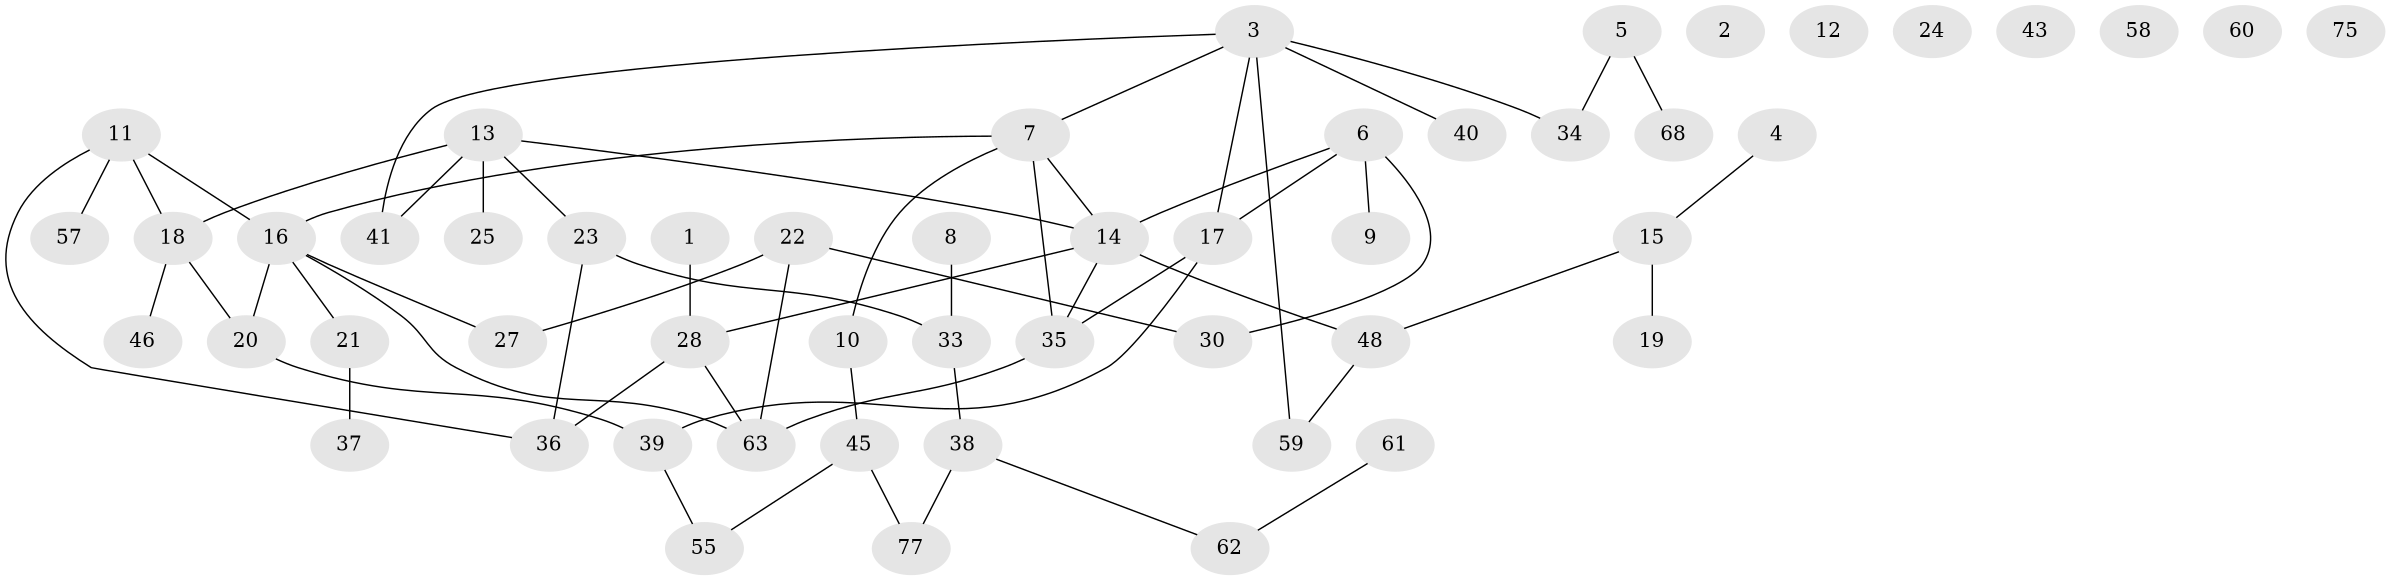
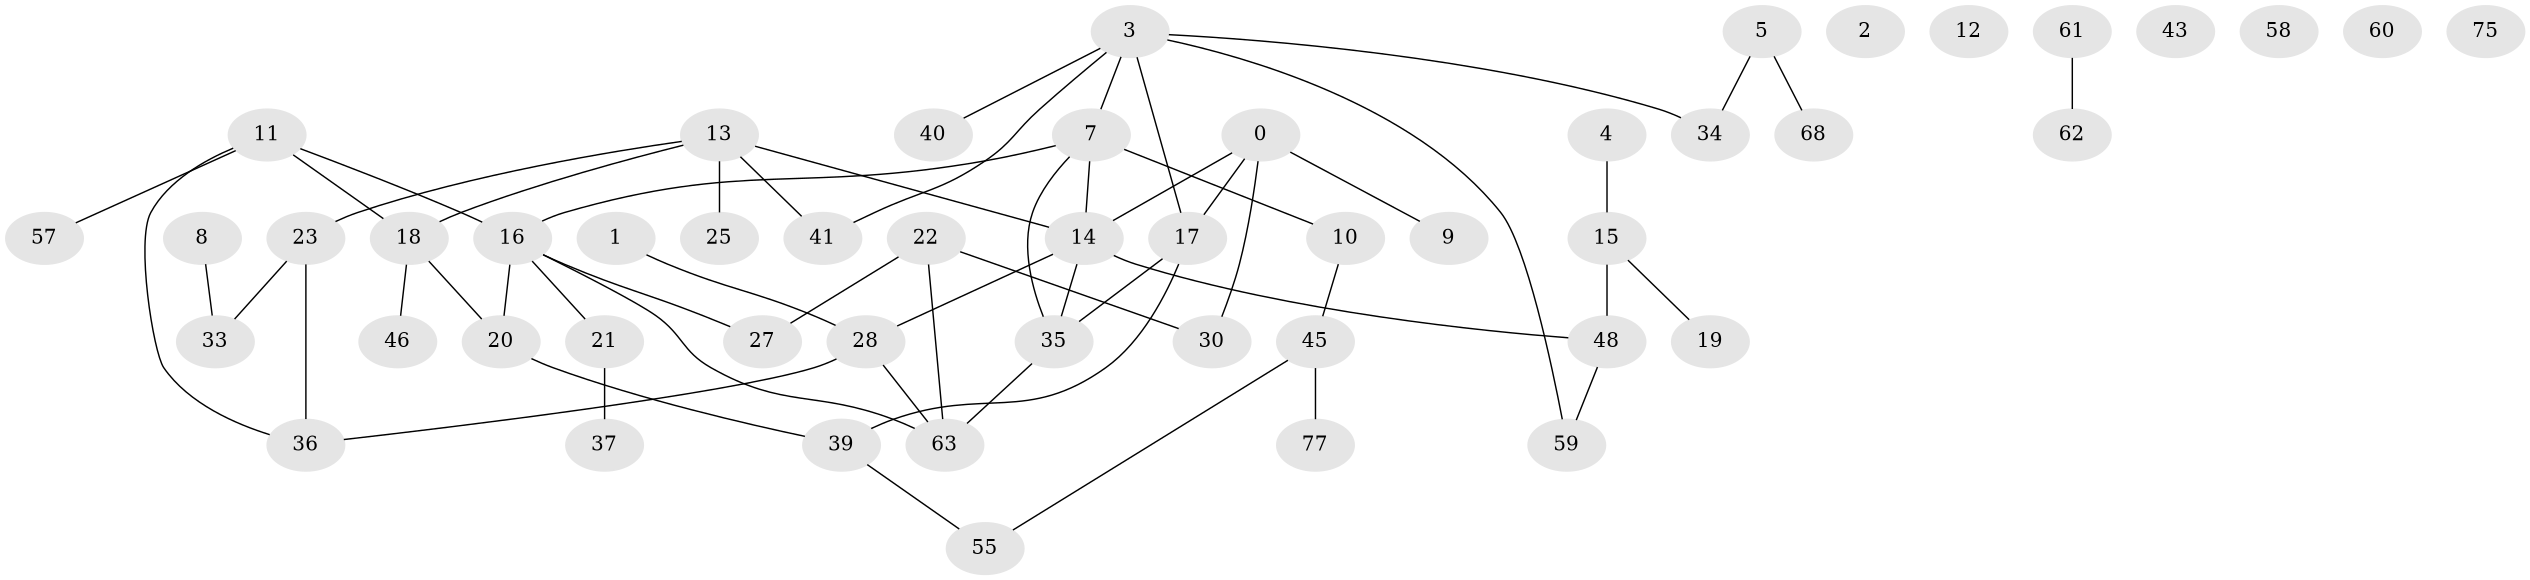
(1932, 32) -> none
(1364, 135) -> (1261, 135)
(963, 445) -> none
